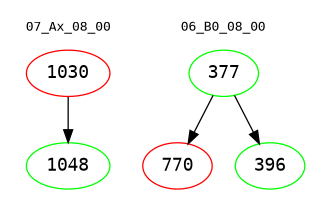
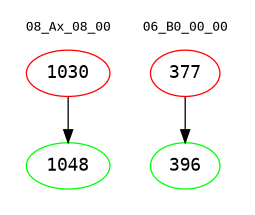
(69, 28) -> (69, 28)
(224, 28) -> (186, 28)
(224, 73) -> (185, 73)
(177, 166) -> none
